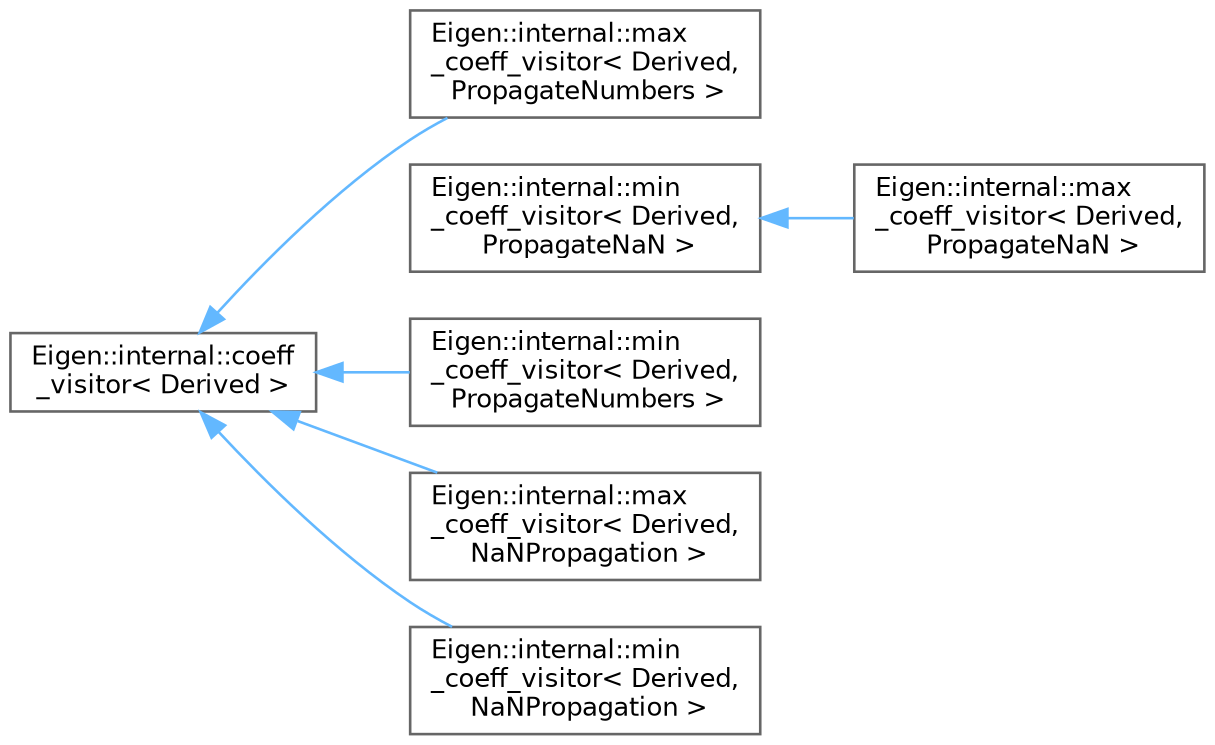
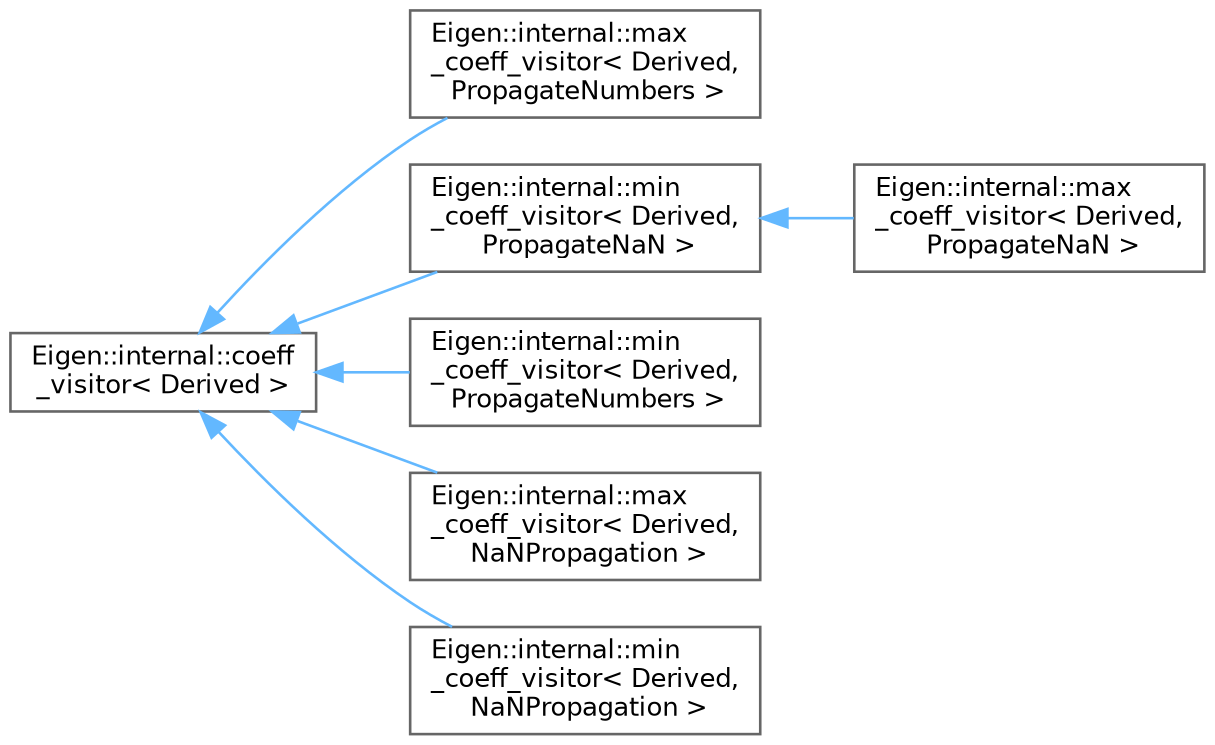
none -> (367, 298)
